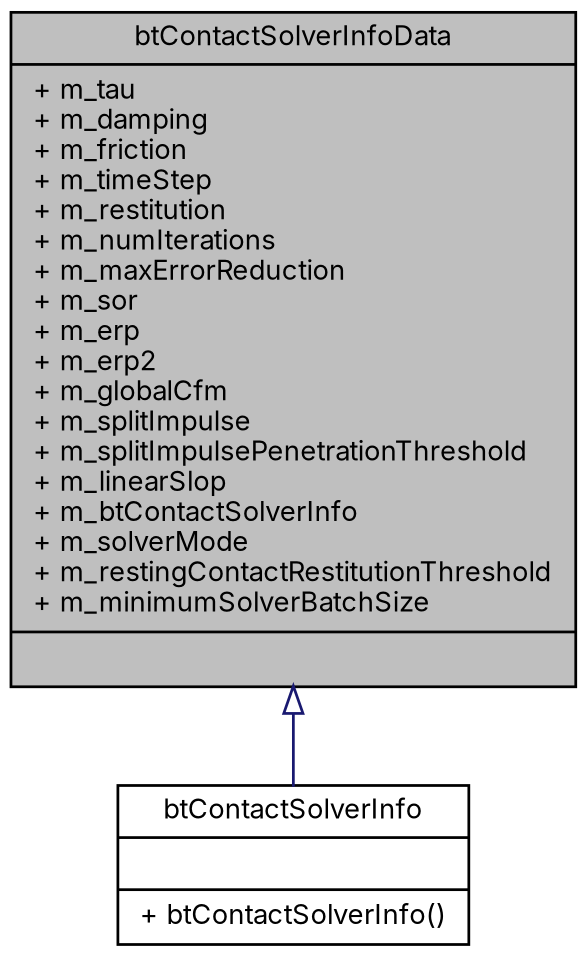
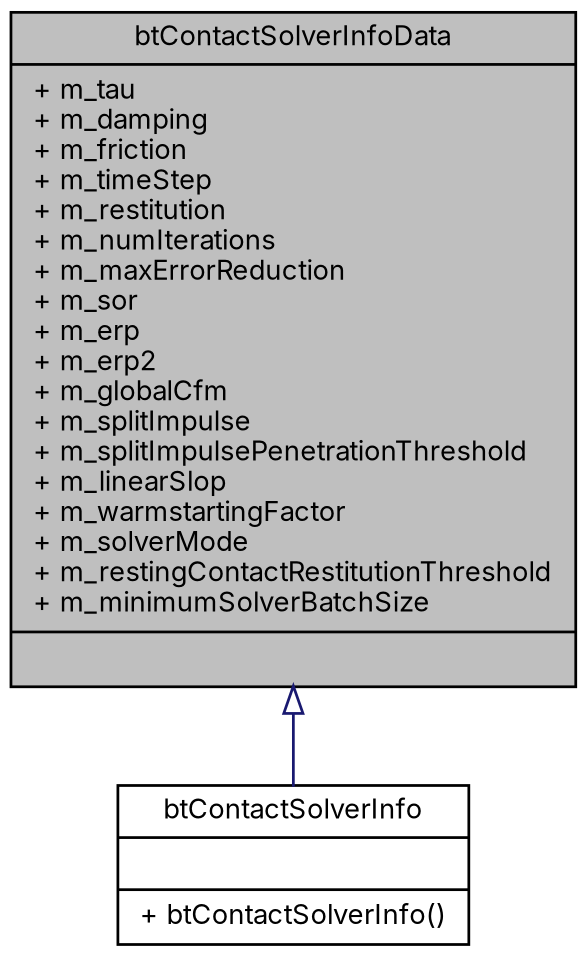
(196, 513) -> (191, 513)
